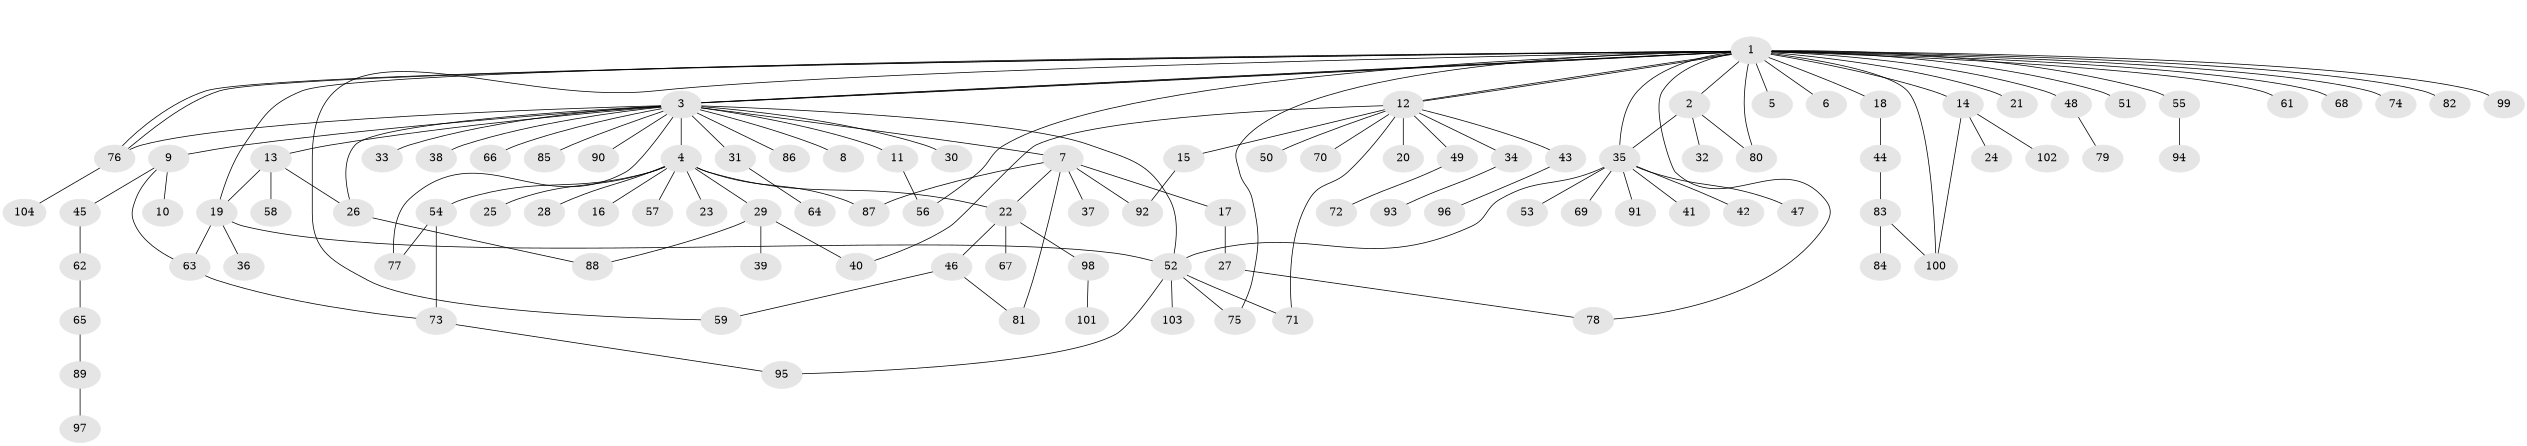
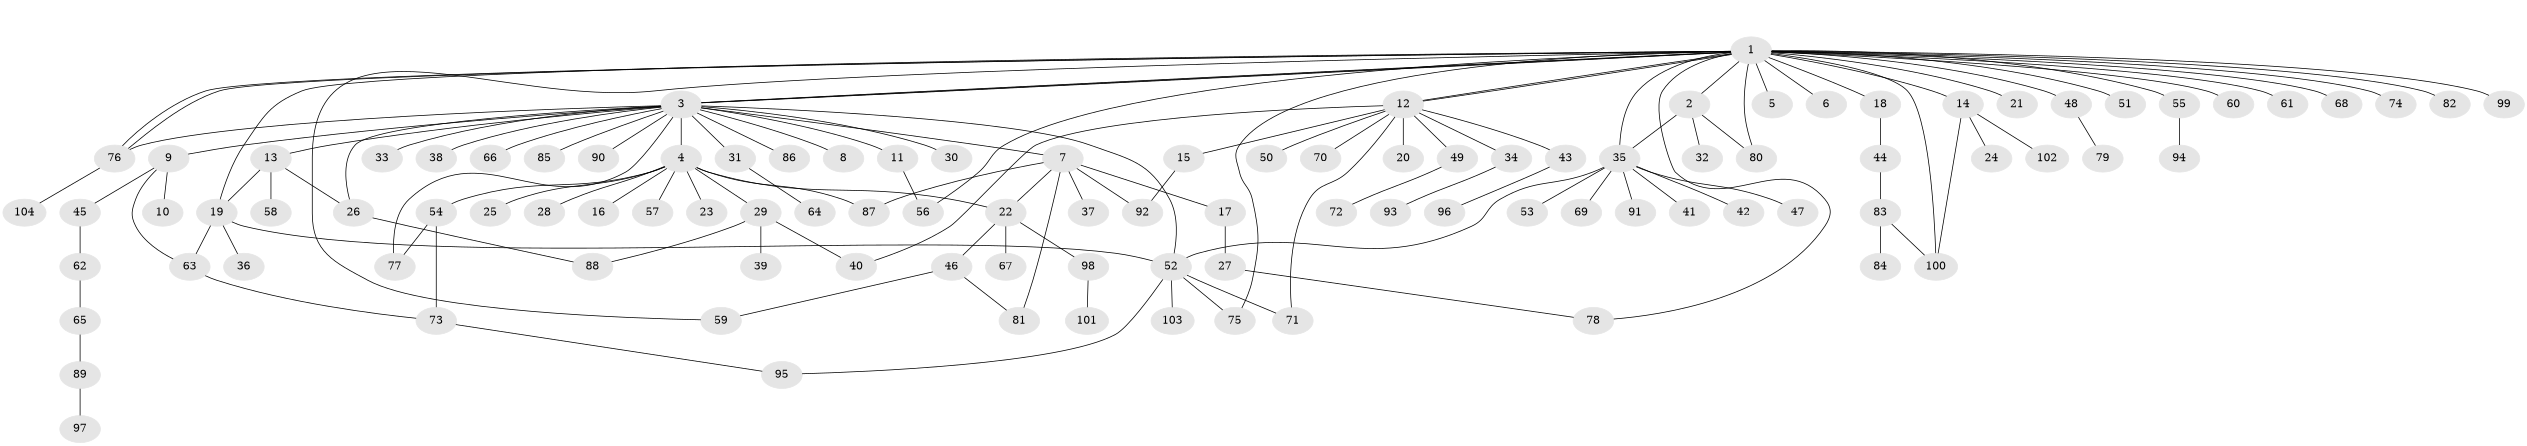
none -> (2234, 104)
